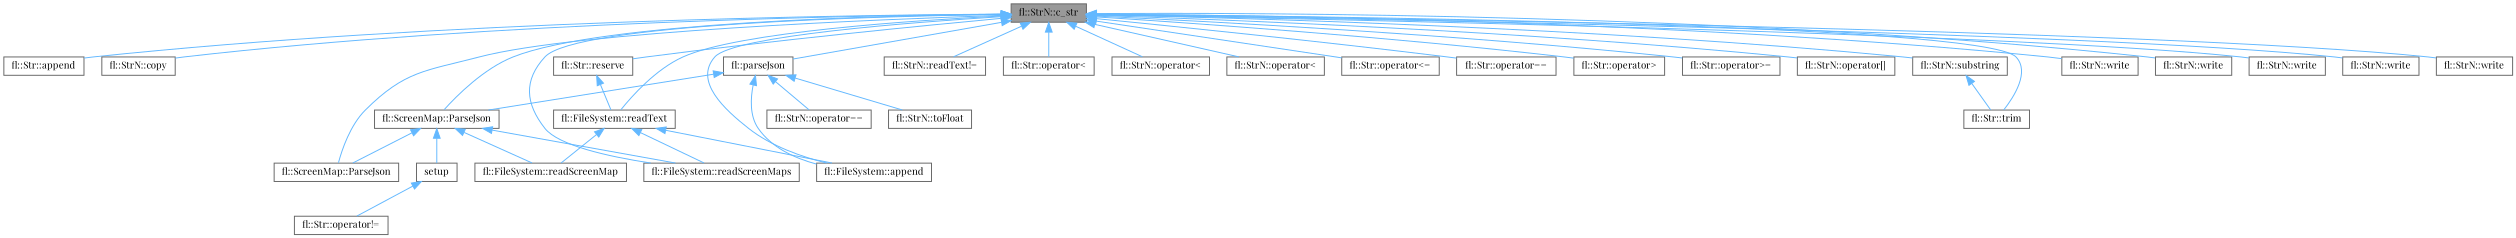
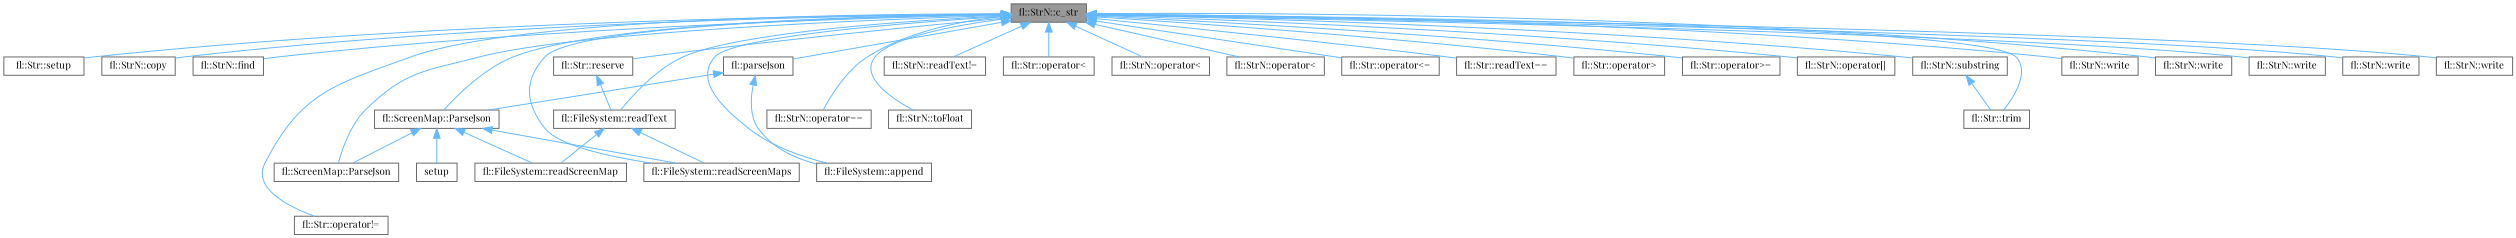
(44, 66) -> (44, 66)
none -> (228, 66)
(1506, 66) -> (1506, 66)
(849, 94) -> (872, 63)
(792, 96) -> (867, 58)
(749, 147) -> none
(385, 201) -> (443, 49)
